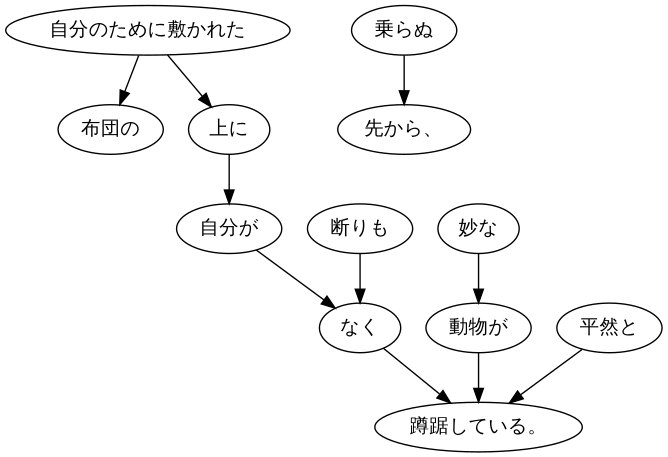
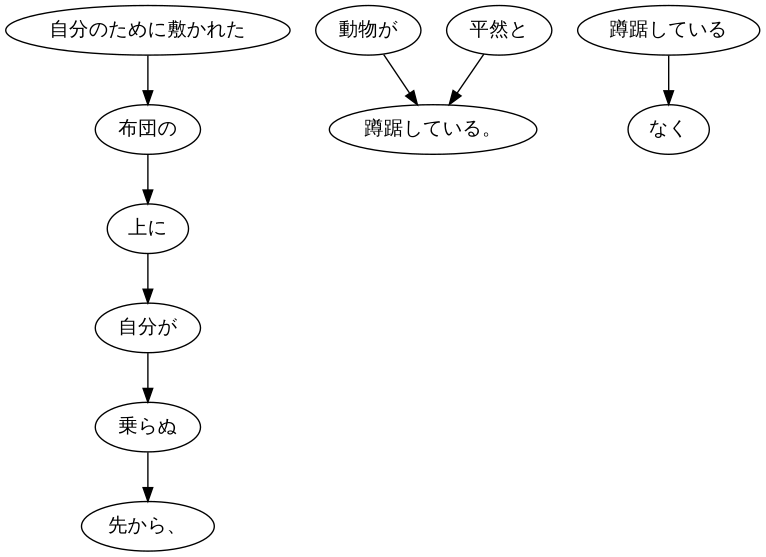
(185, 76) -> (148, 172)
(360, 229) -> (669, 30)
(479, 229) -> none
(290, 275) -> (148, 371)
(412, 371) -> none
